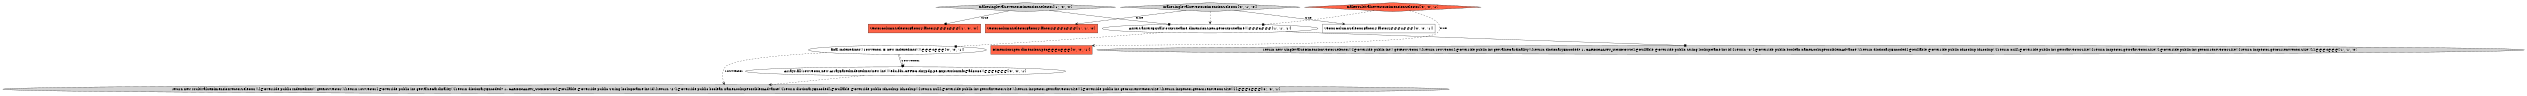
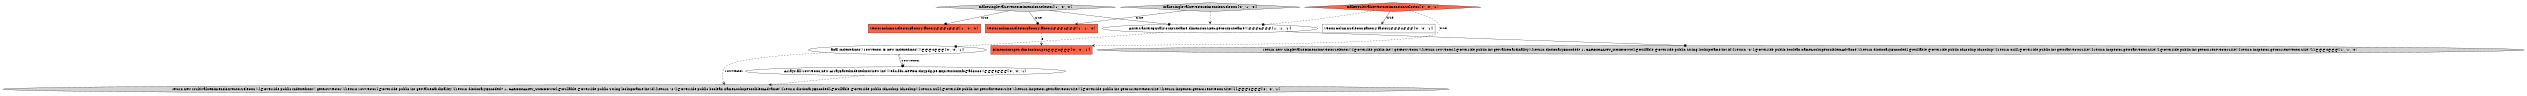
none -> (1033, 17)
(1288, 17) -> (1386, 17)
none -> (1041, 38)
